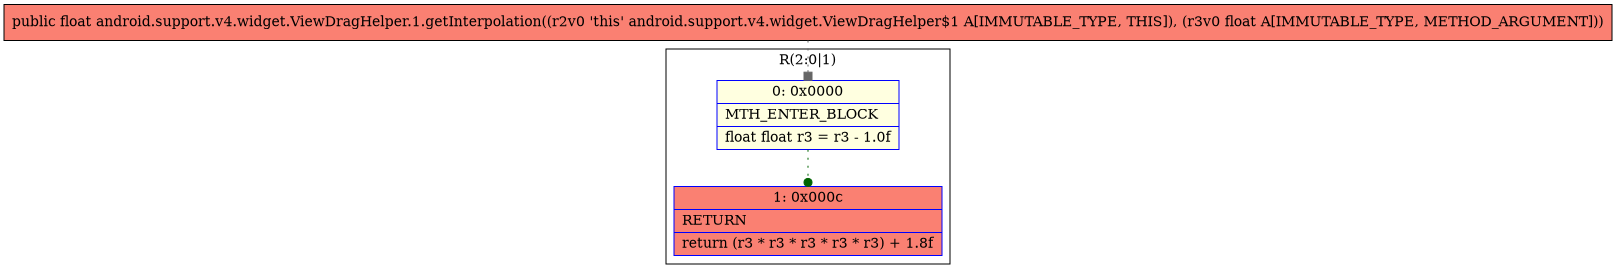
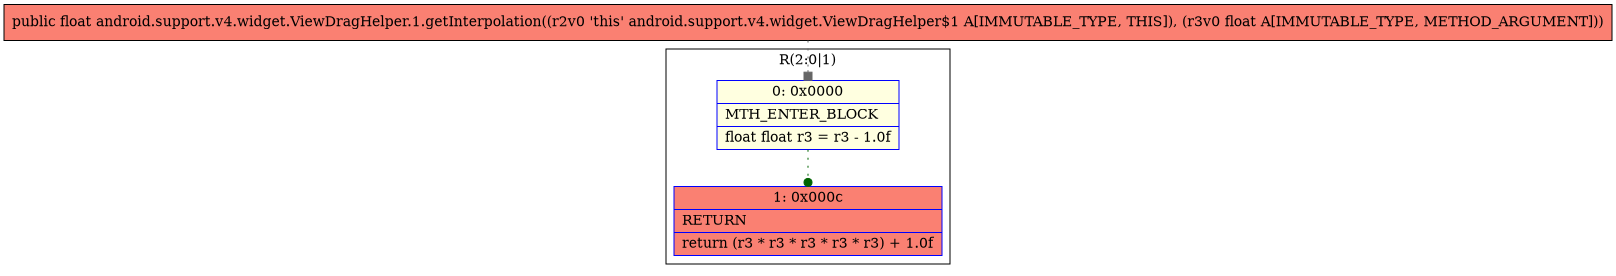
(808, 244) -> (808, 244)
